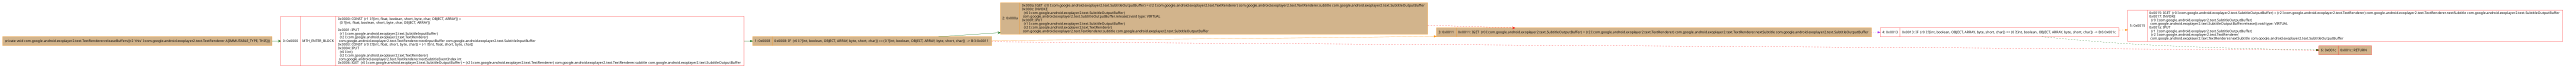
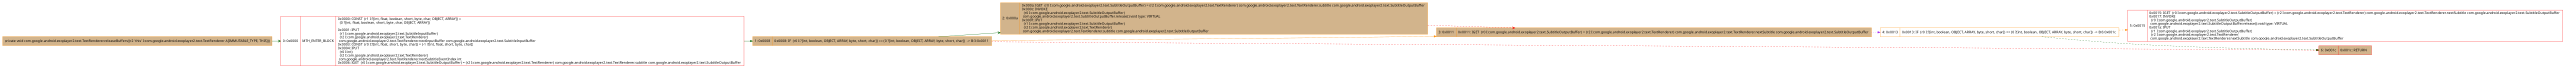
(2000, 32) -> (2000, 32)
